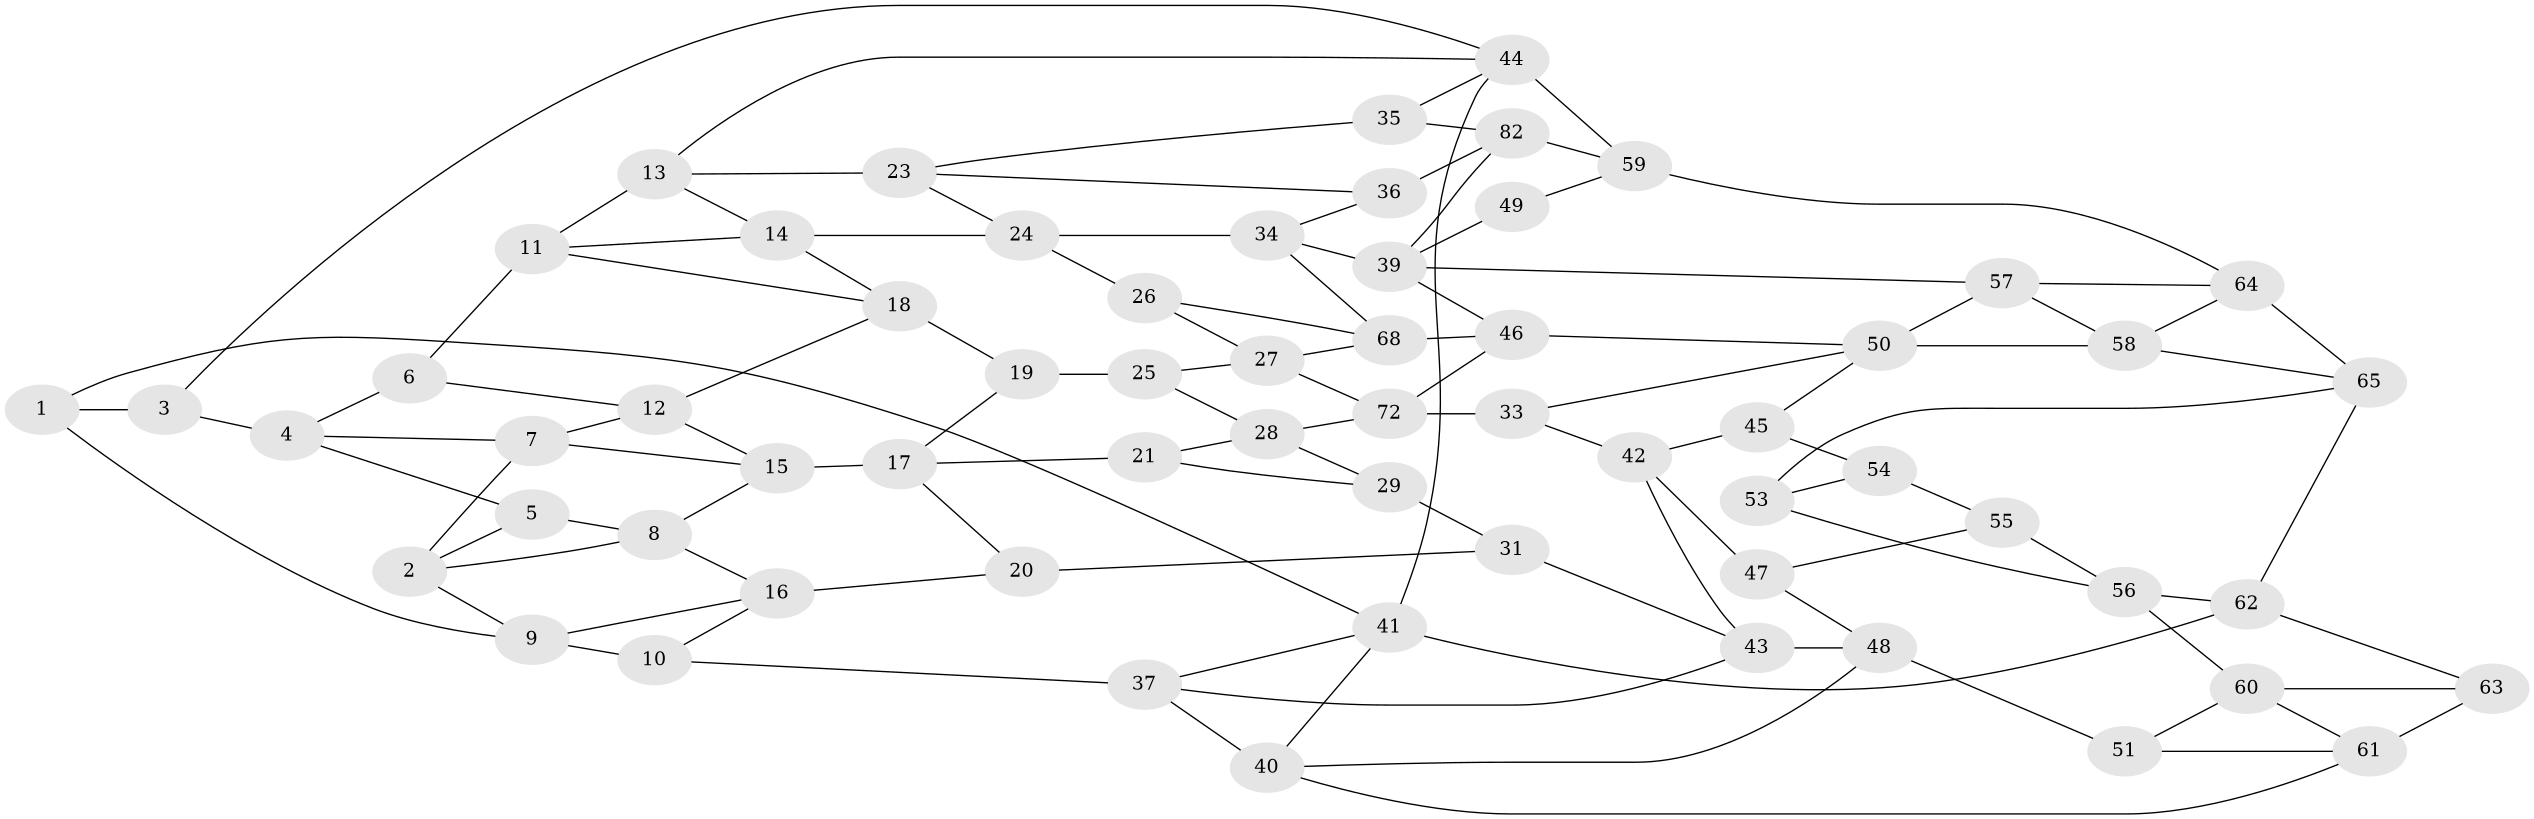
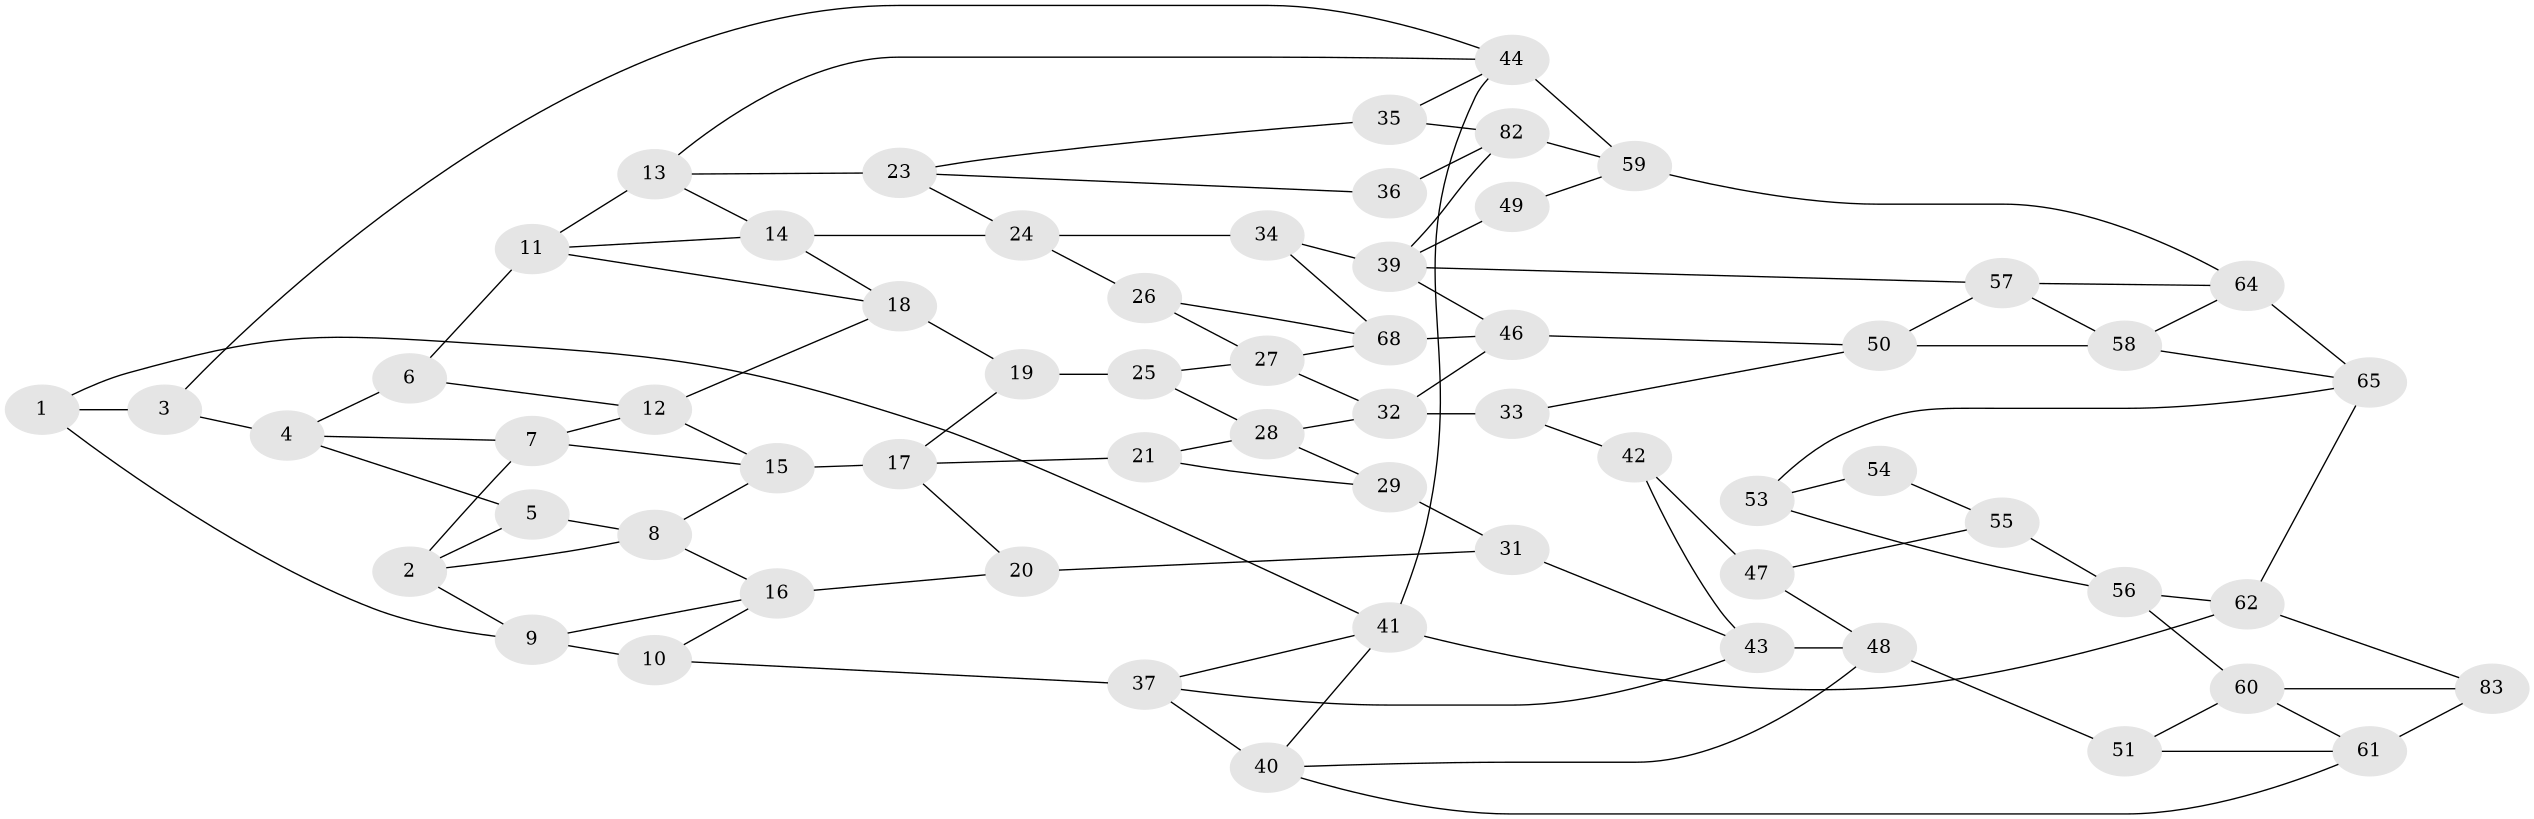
(1328, 214) -> none
(1390, 414) -> (1390, 414)
(1757, 427) -> none
(2492, 689) -> (2492, 689)
